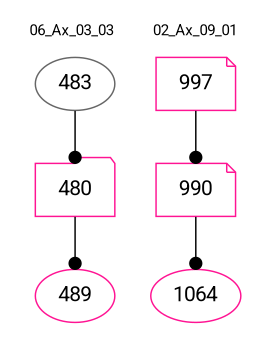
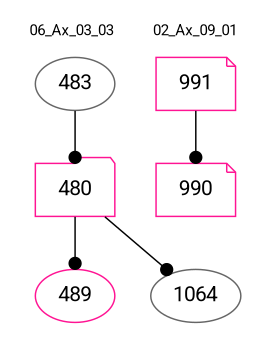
(196, 84) -> (196, 84)
(196, 237) -> (148, 254)
(196, 296) -> (196, 296)
